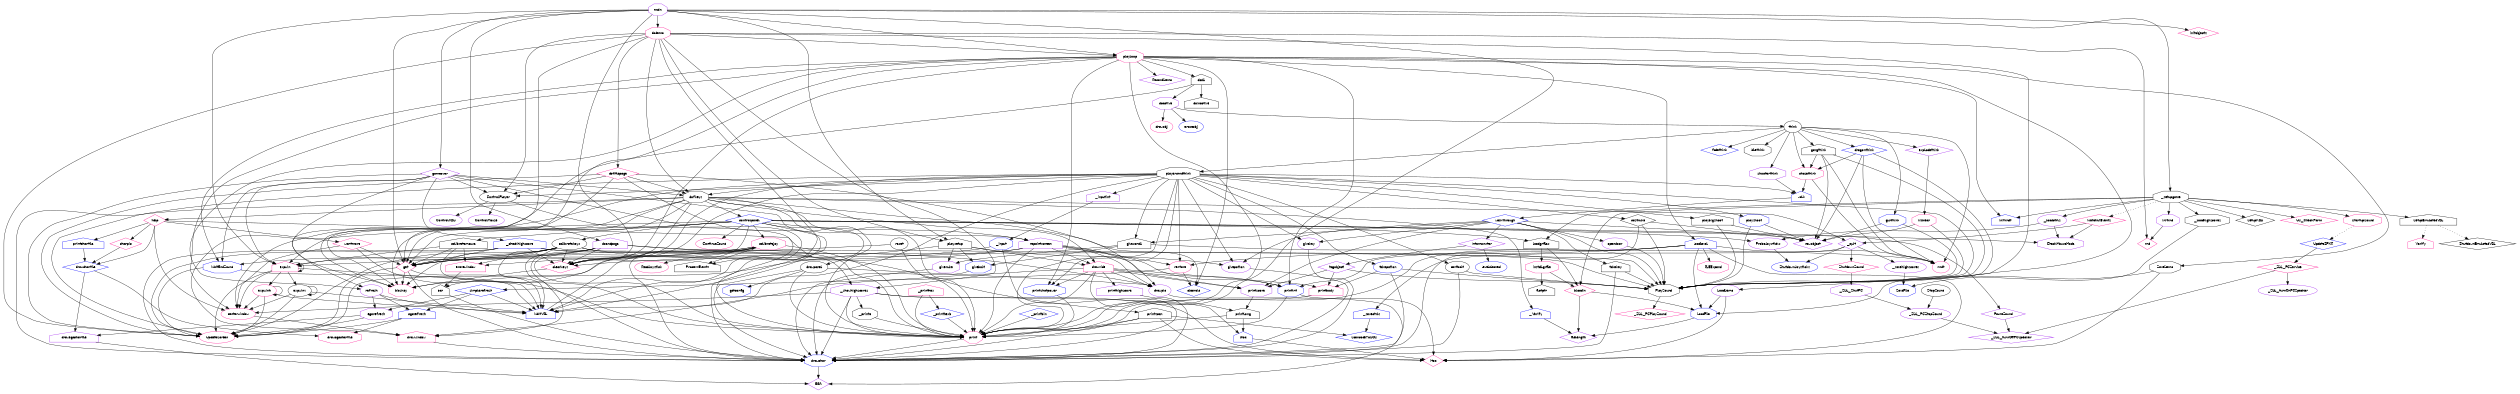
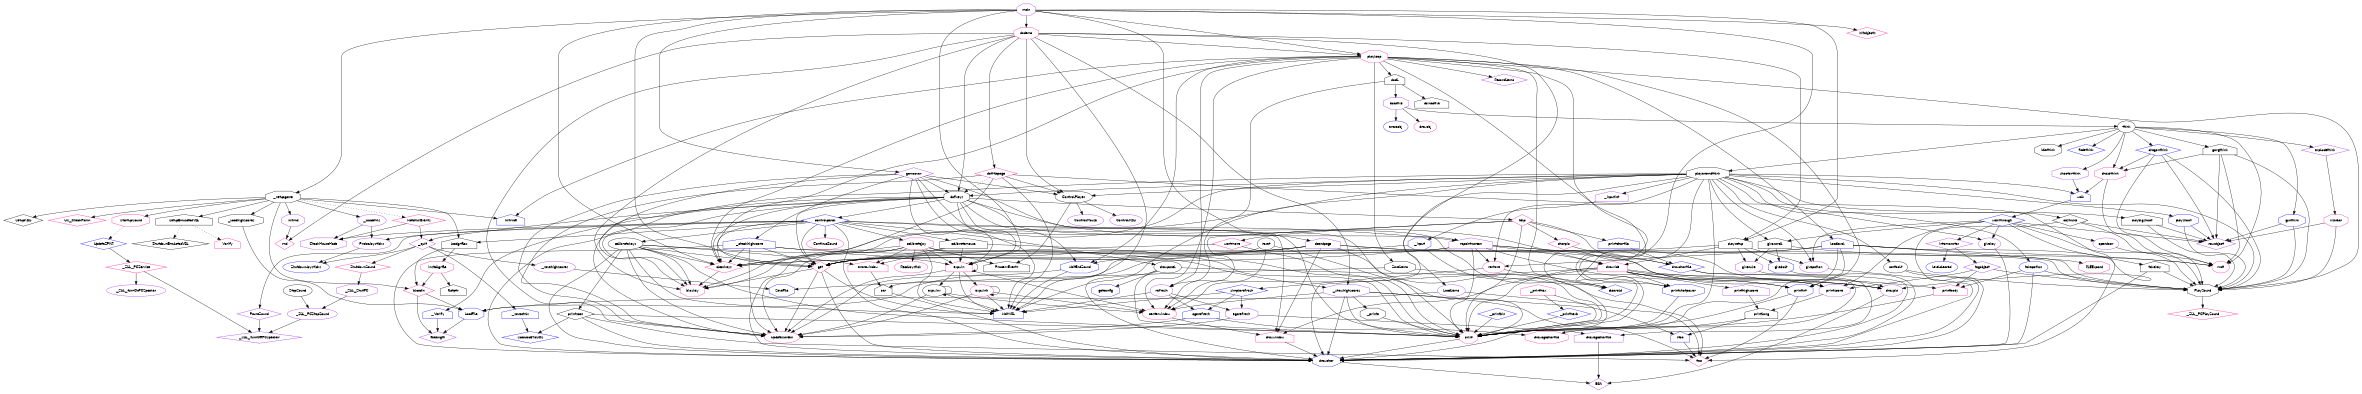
(655, 184) -> (983, 181)
(277, 259) -> (1206, 283)
(612, 268) -> (928, 300)
(1155, 314) -> (575, 314)
